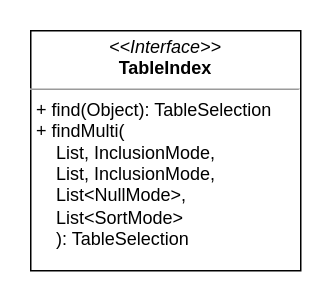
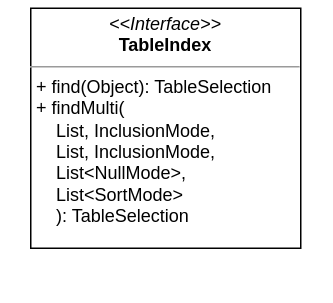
(166, 151) -> (166, 128)
